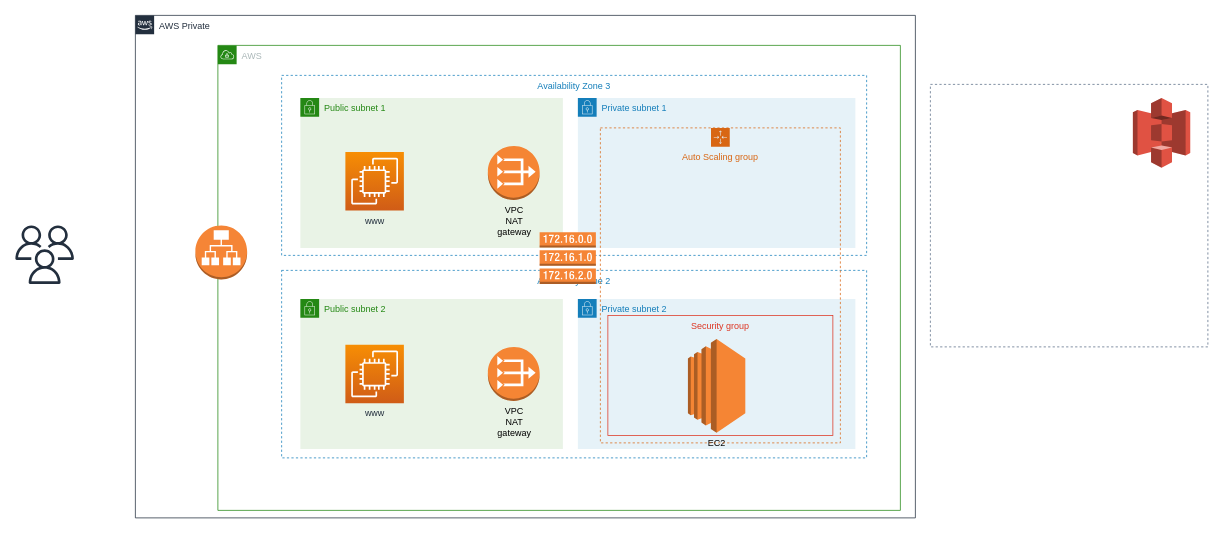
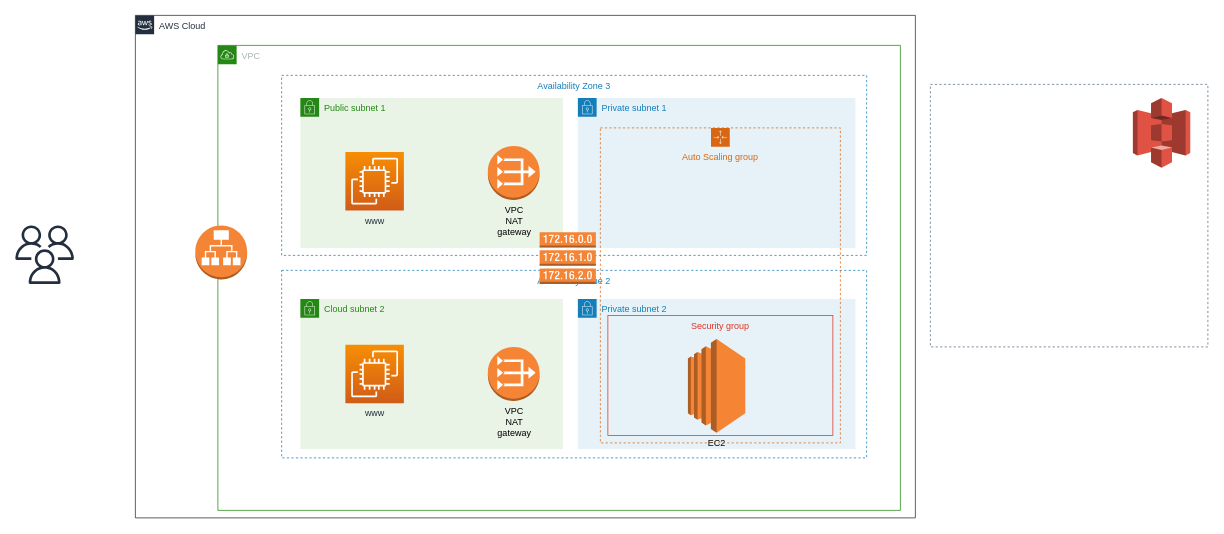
(185, 26) -> (180, 26)
(249, 56) -> (249, 56)
(357, 310) -> (356, 310)
